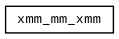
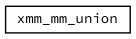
(59, 20) -> (68, 20)
